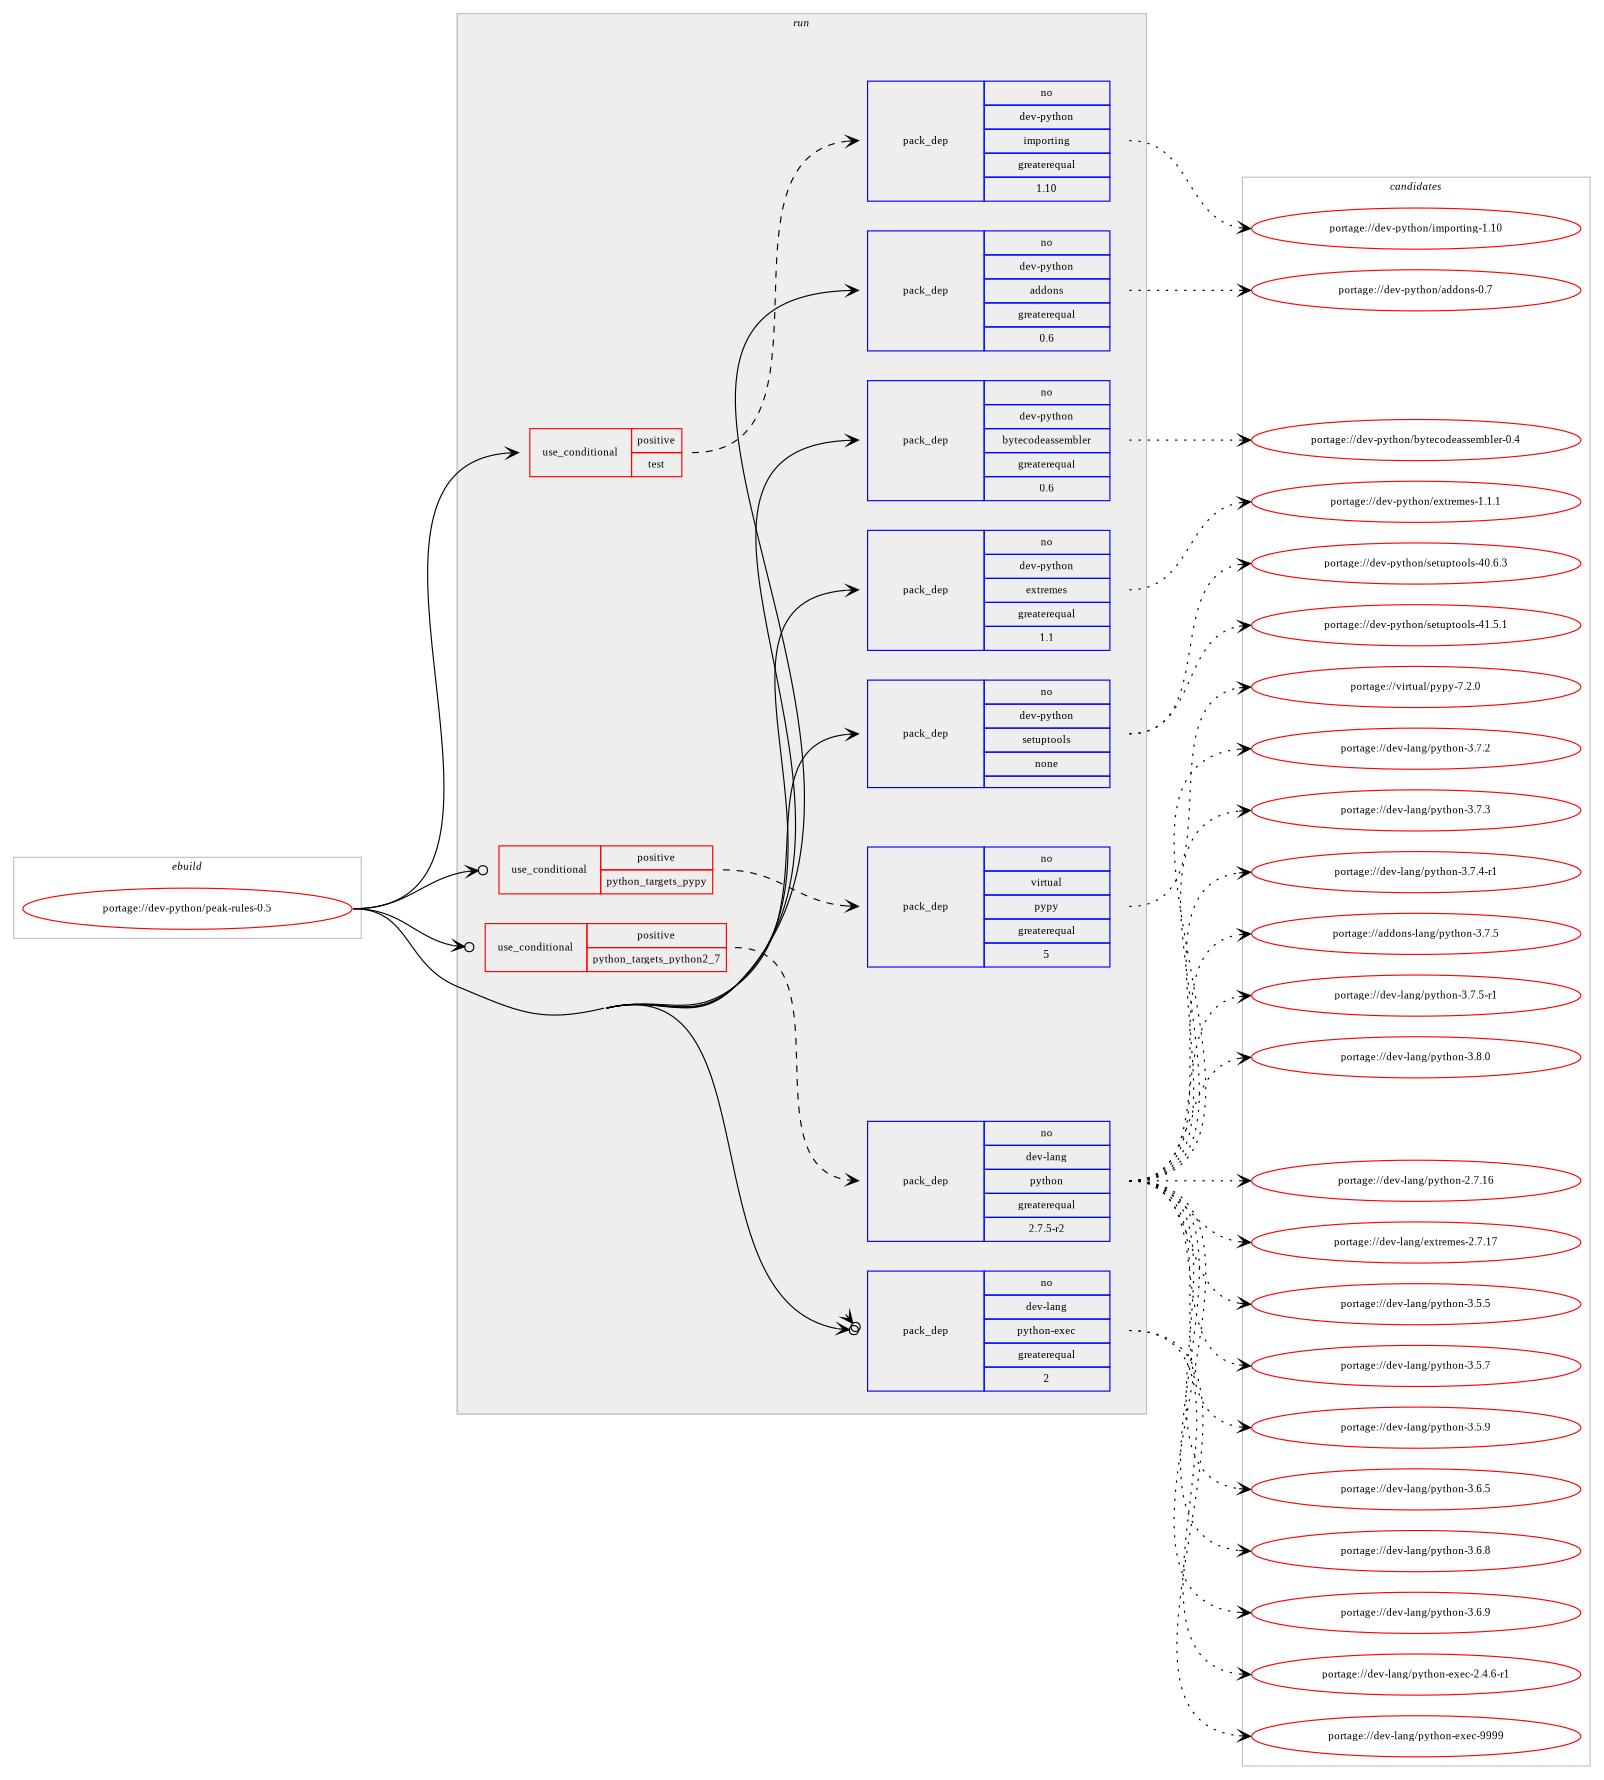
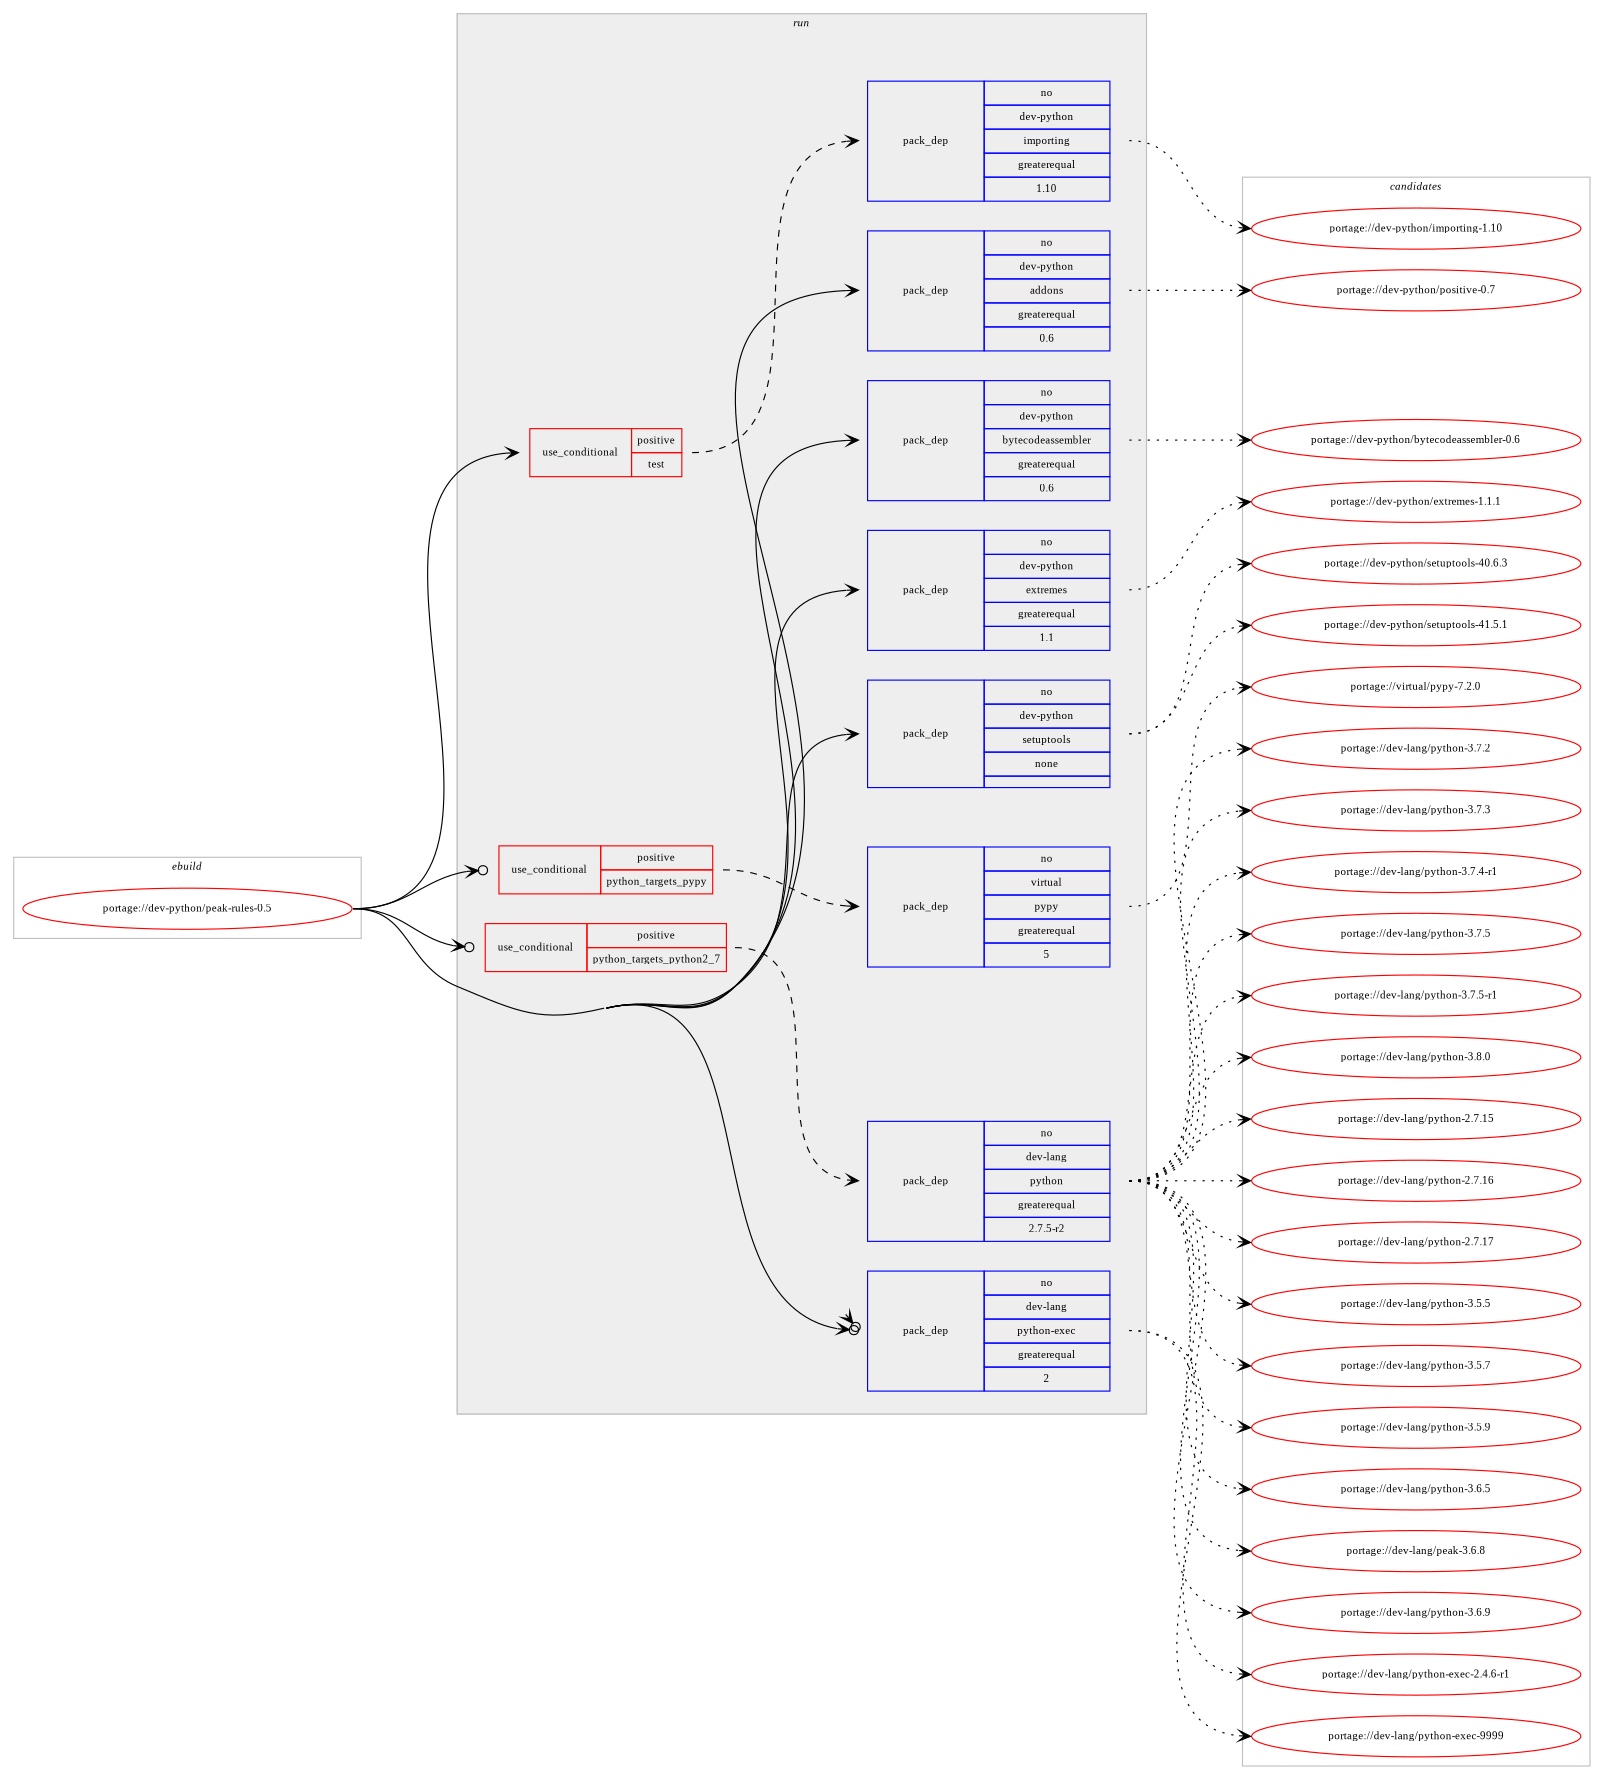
(1416, 290) -> (1416, 290)
(1416, 440) -> (1416, 440)
(1416, 934) -> (1416, 934)
none -> (1416, 1119)
(1416, 1243) -> (1416, 1243)
(1416, 1551) -> (1416, 1551)
